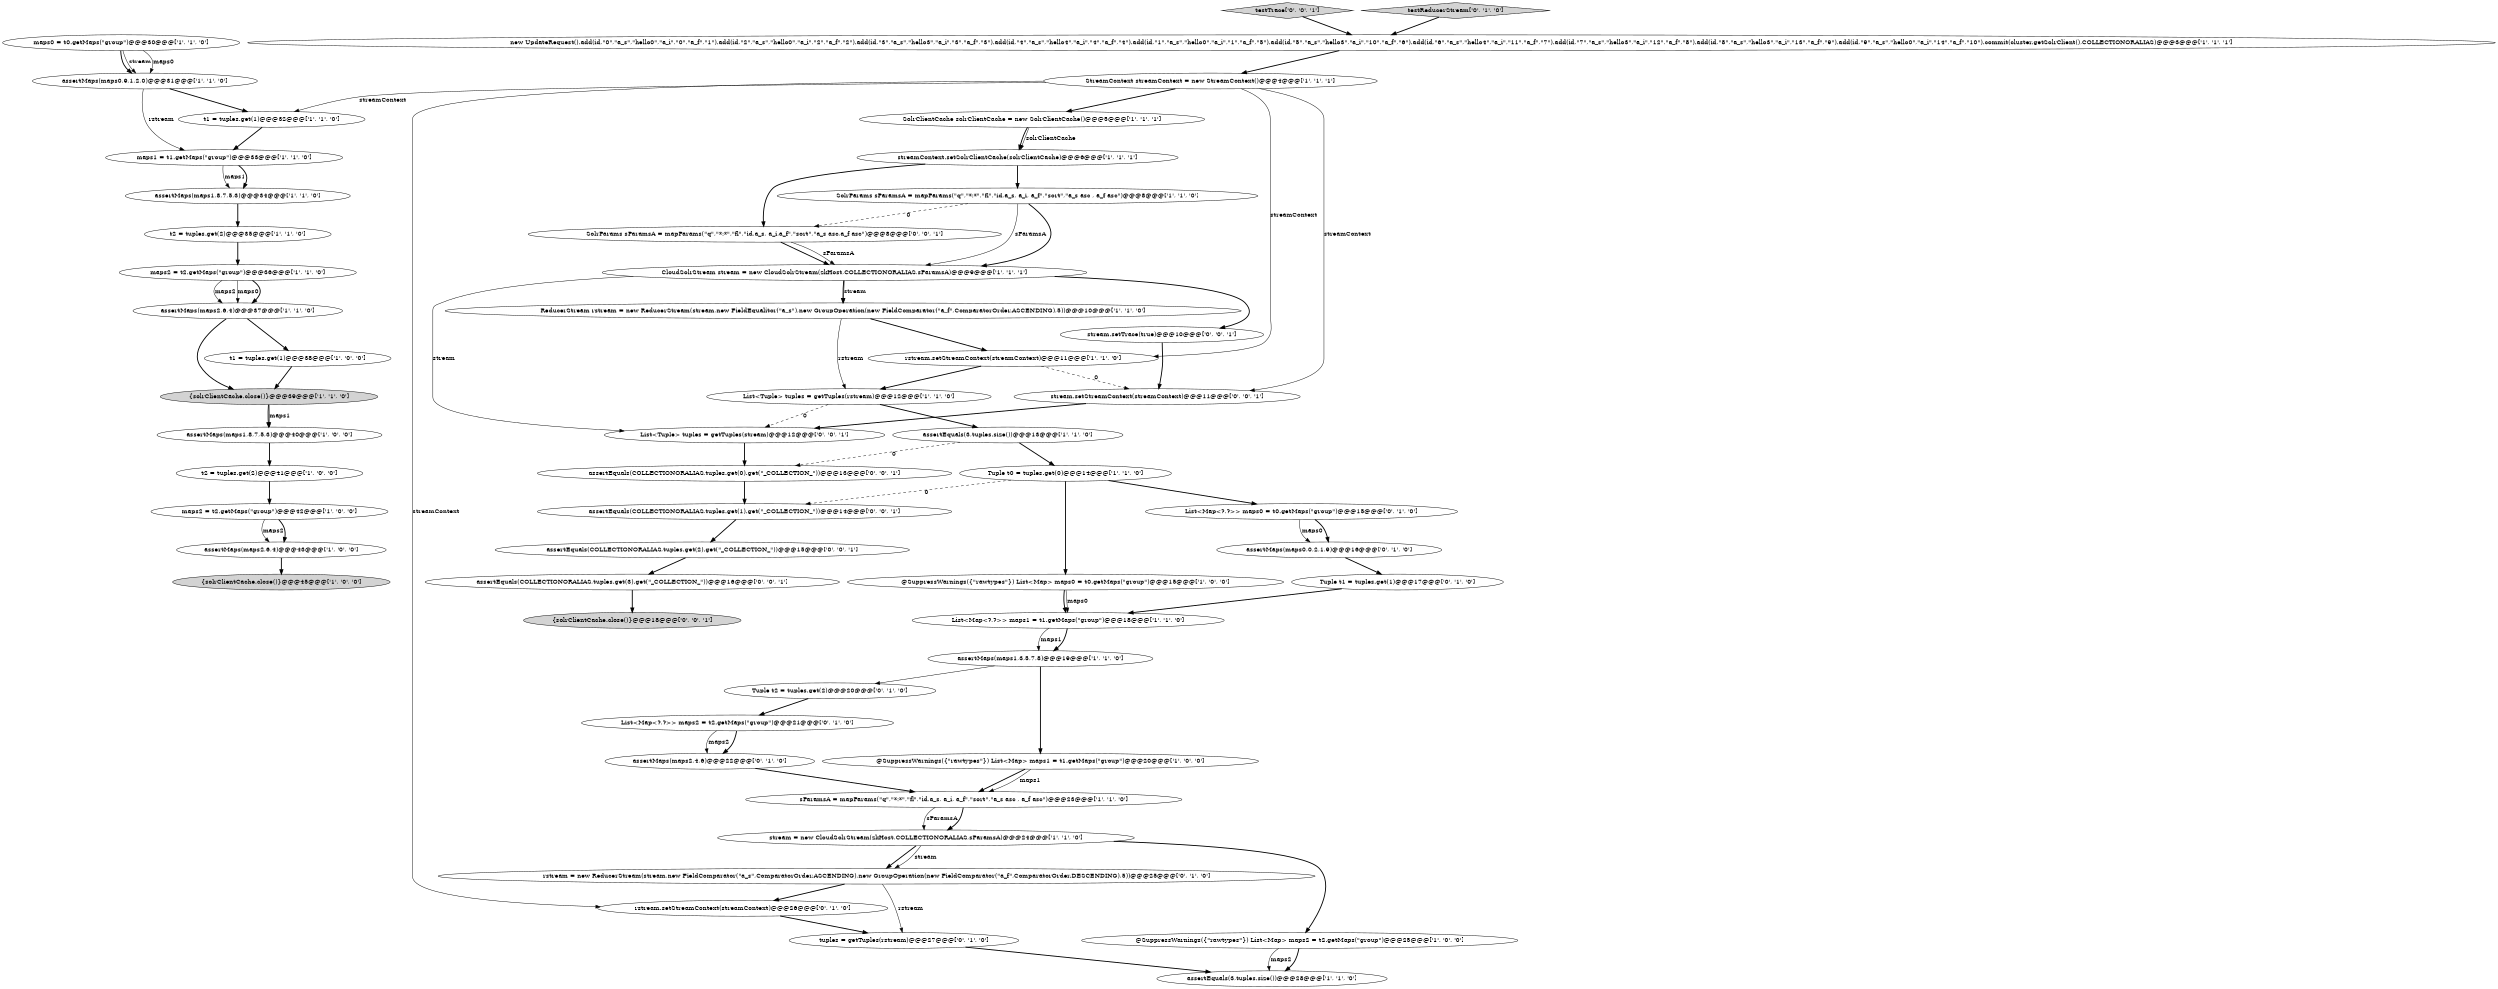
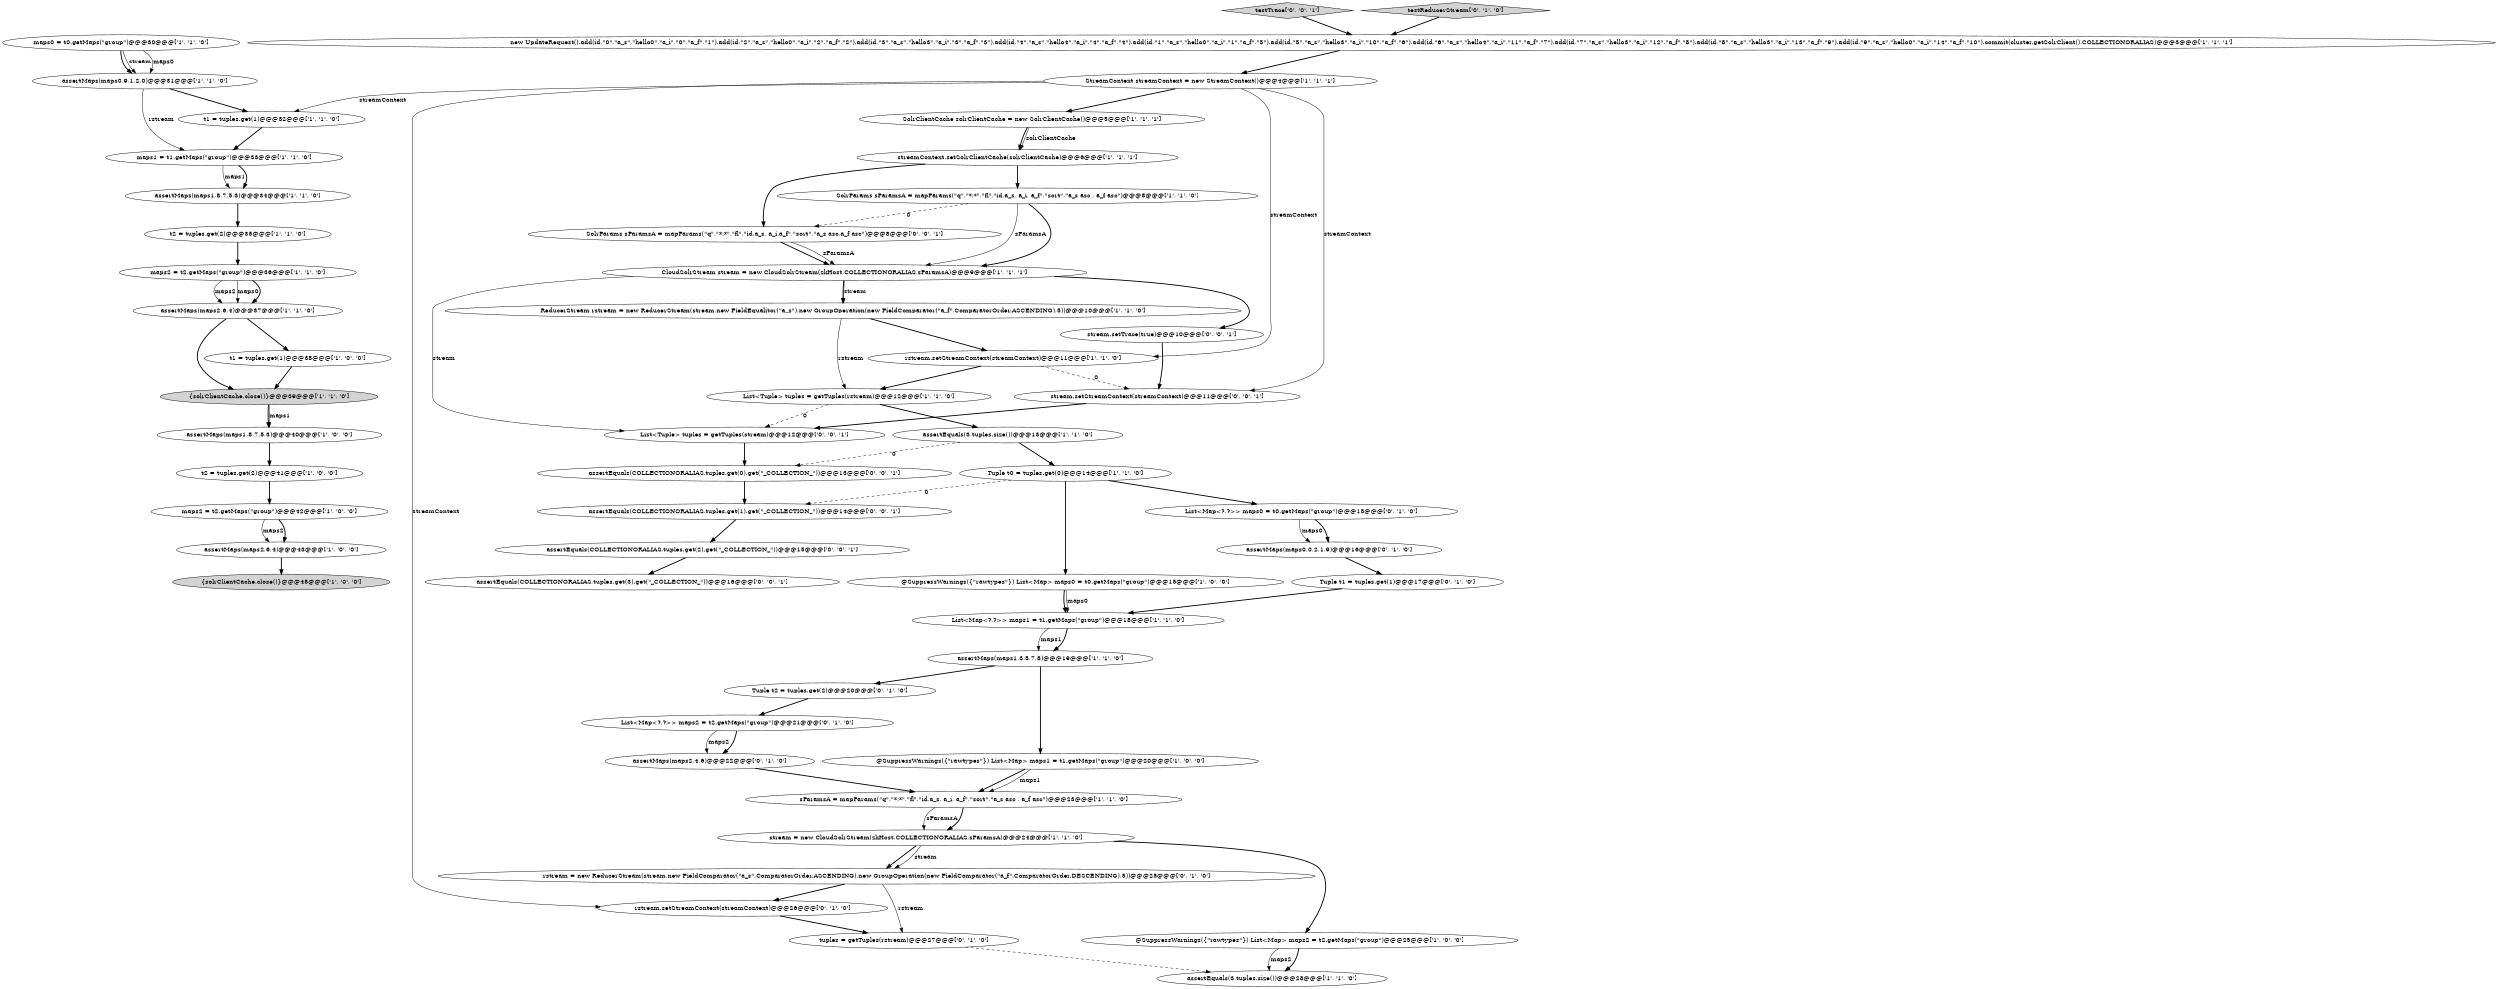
(632, 620) -> none
(937, 674) -> (937, 674)
(1086, 959) -> (1086, 959)
